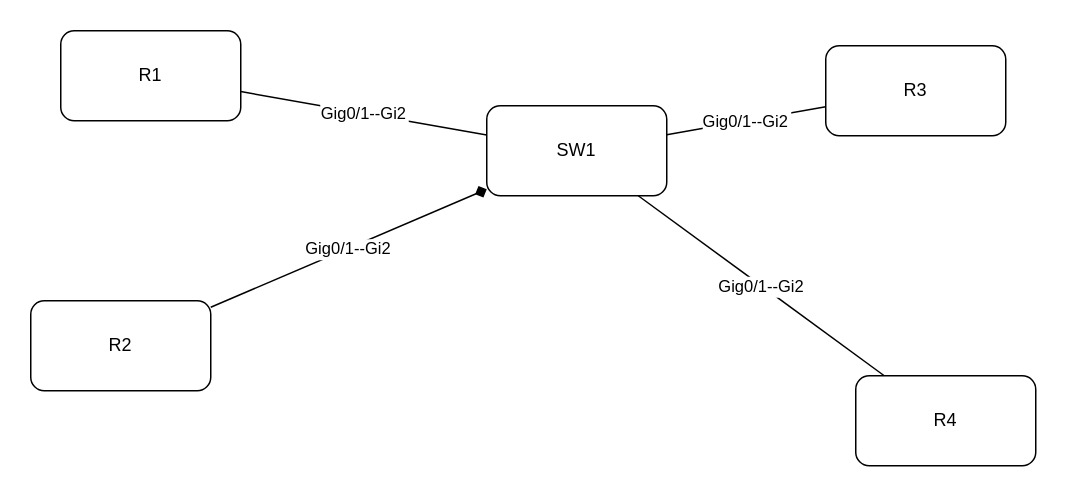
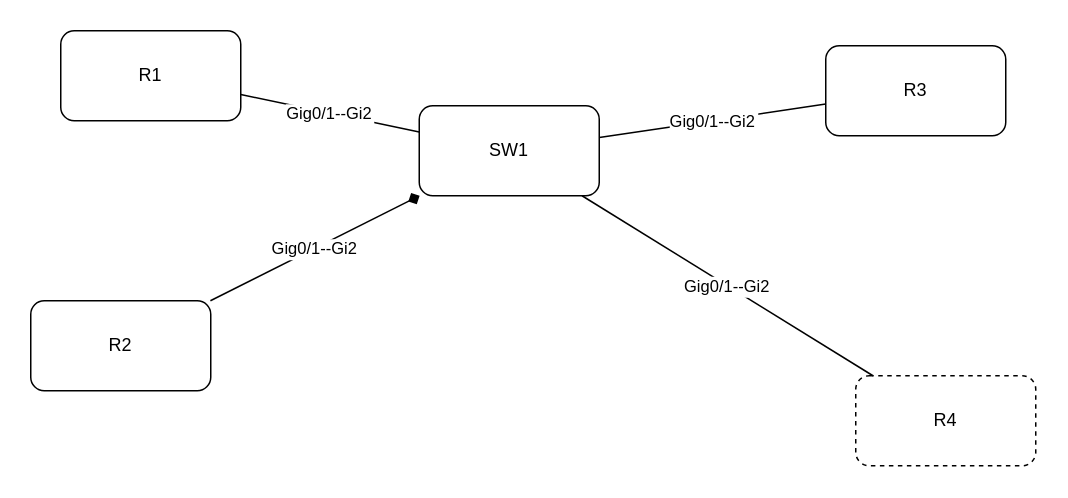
(577, 151) -> (509, 151)
(946, 421) -> (946, 421)
